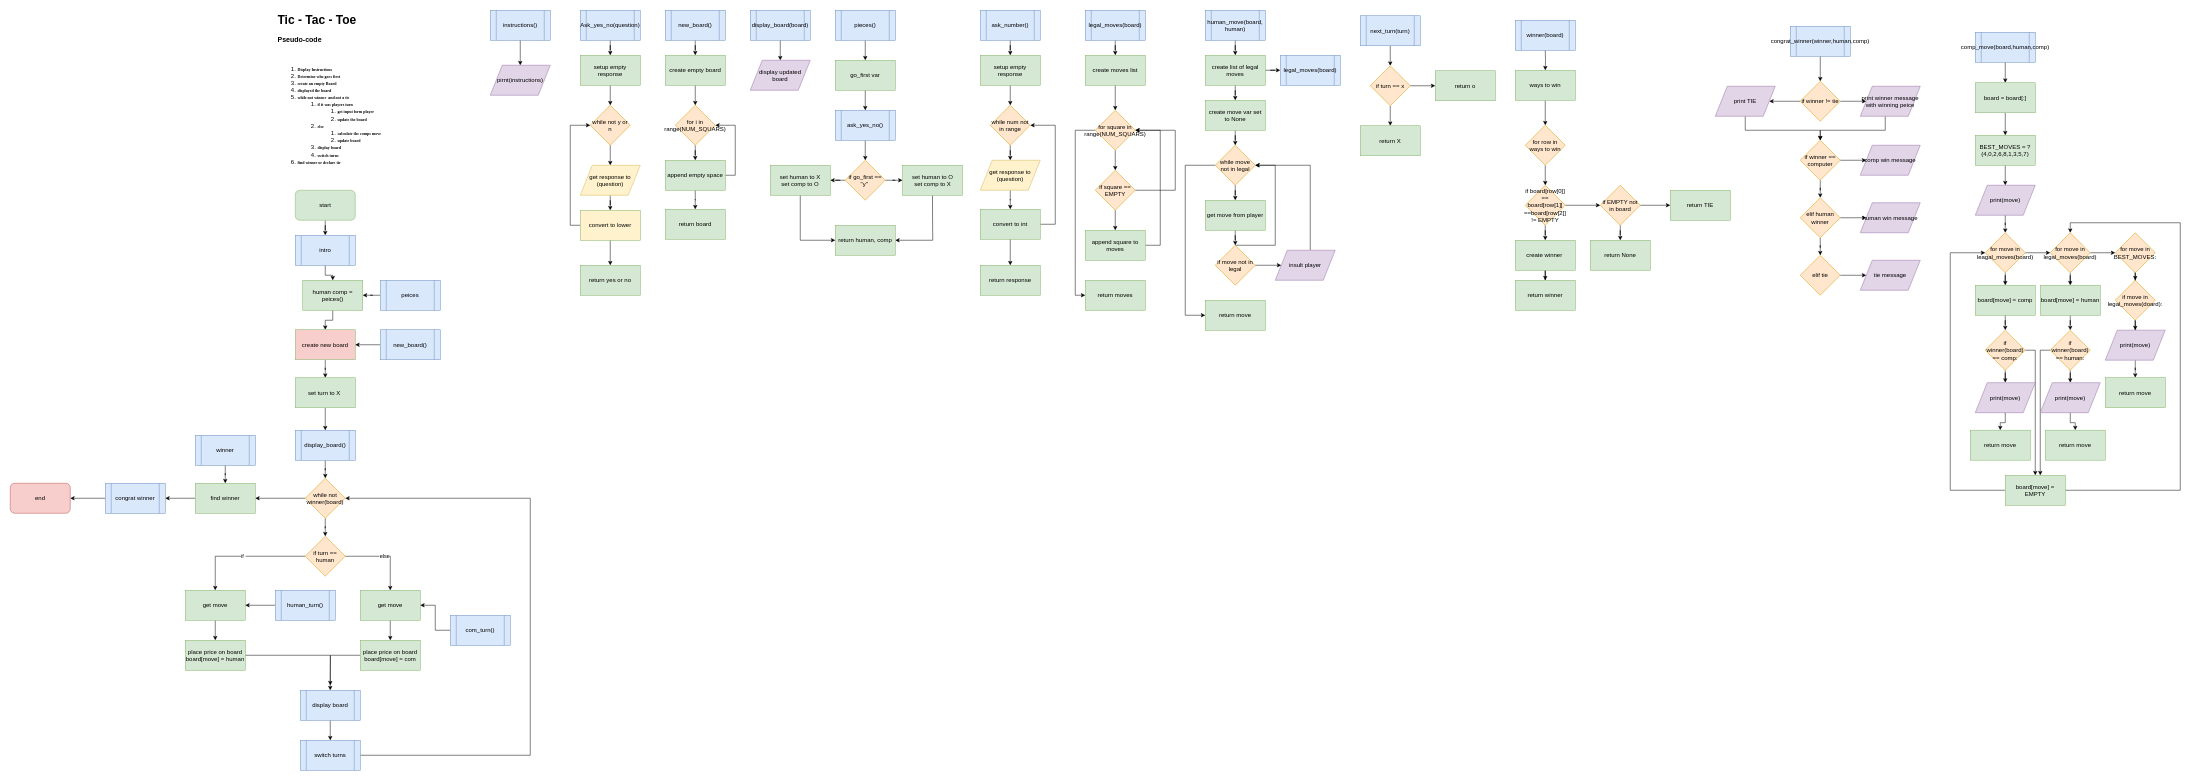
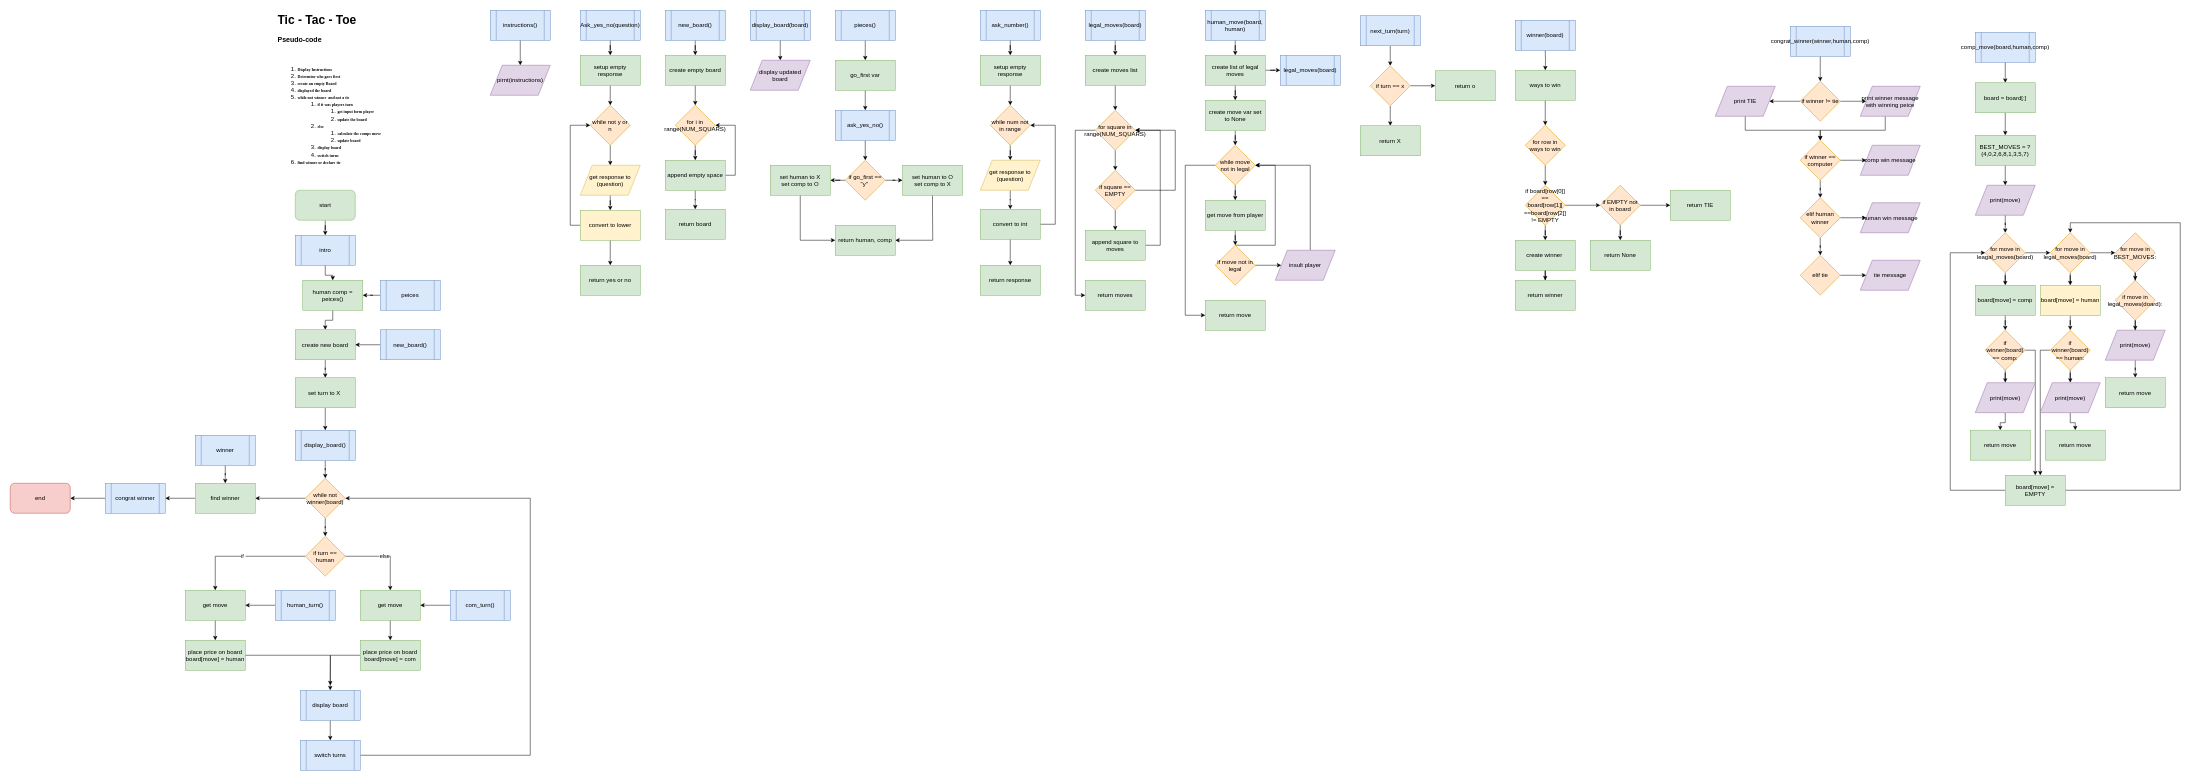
(2070, 300) -> (2070, 300)
(325, 345) -> (325, 345)
(480, 630) -> (480, 605)
